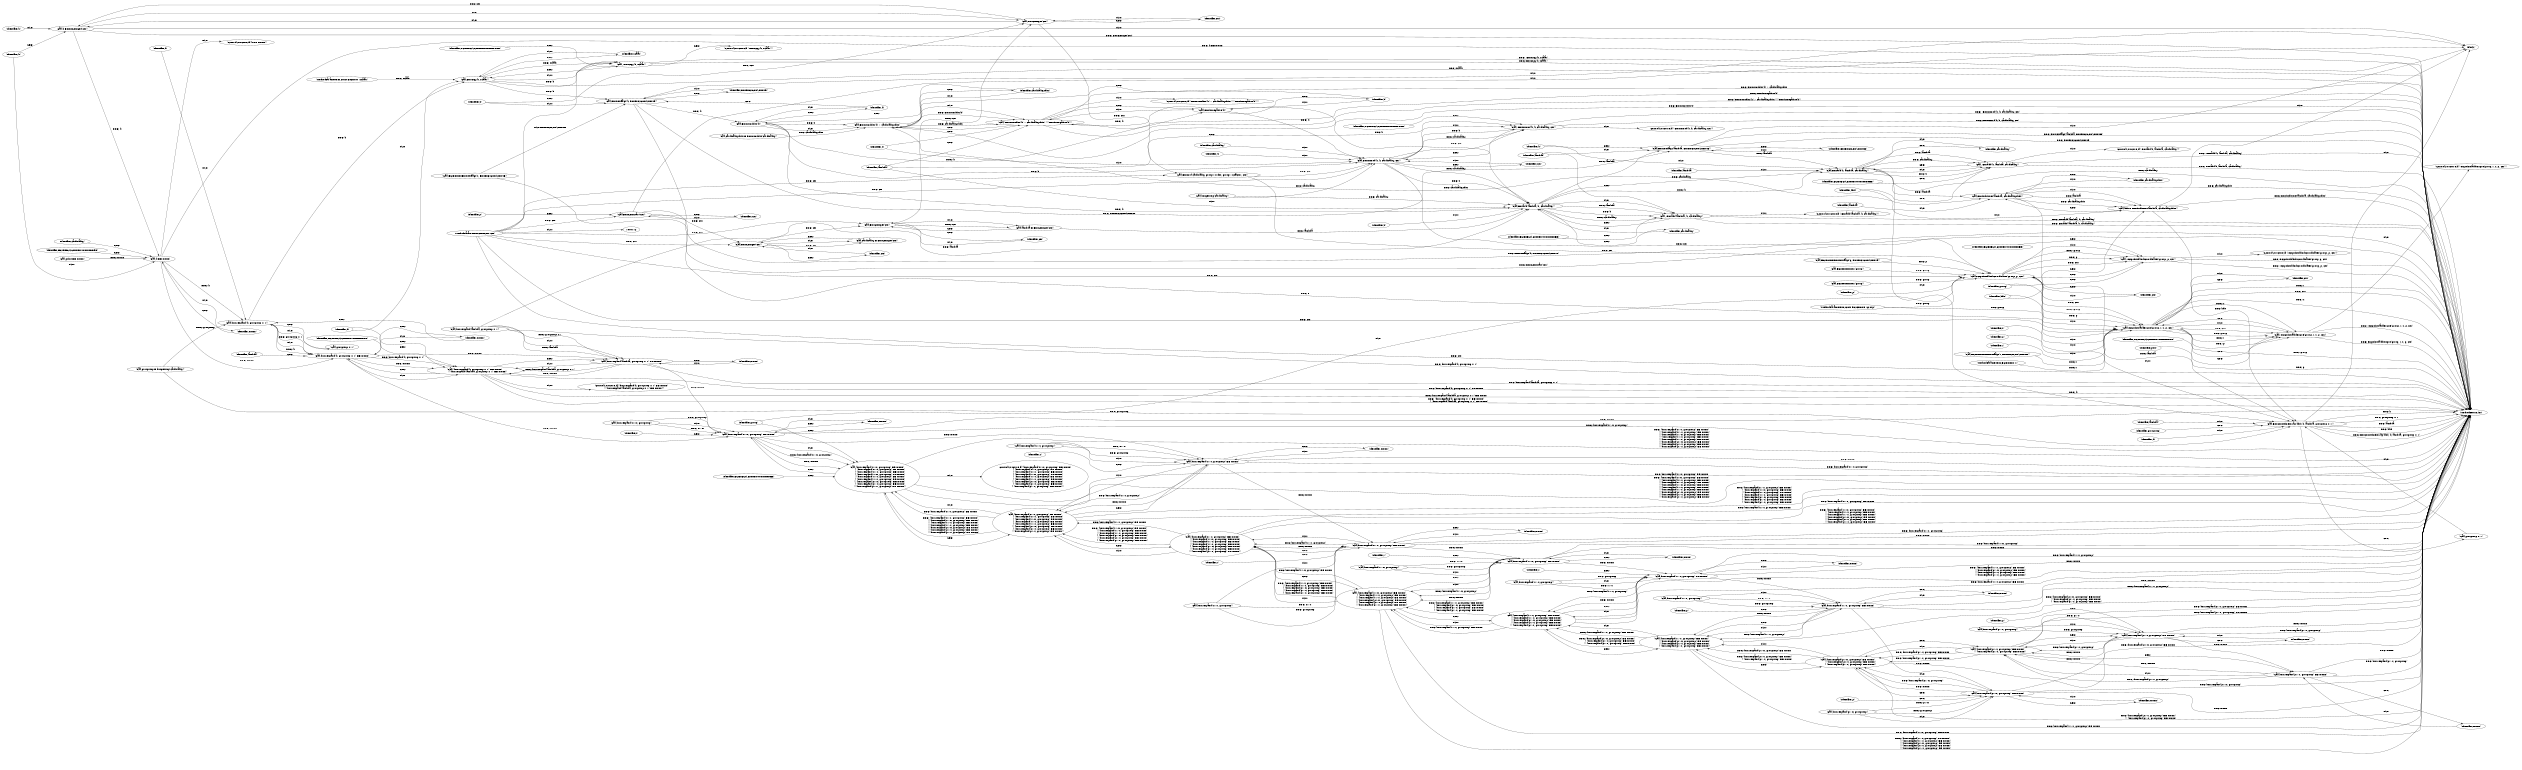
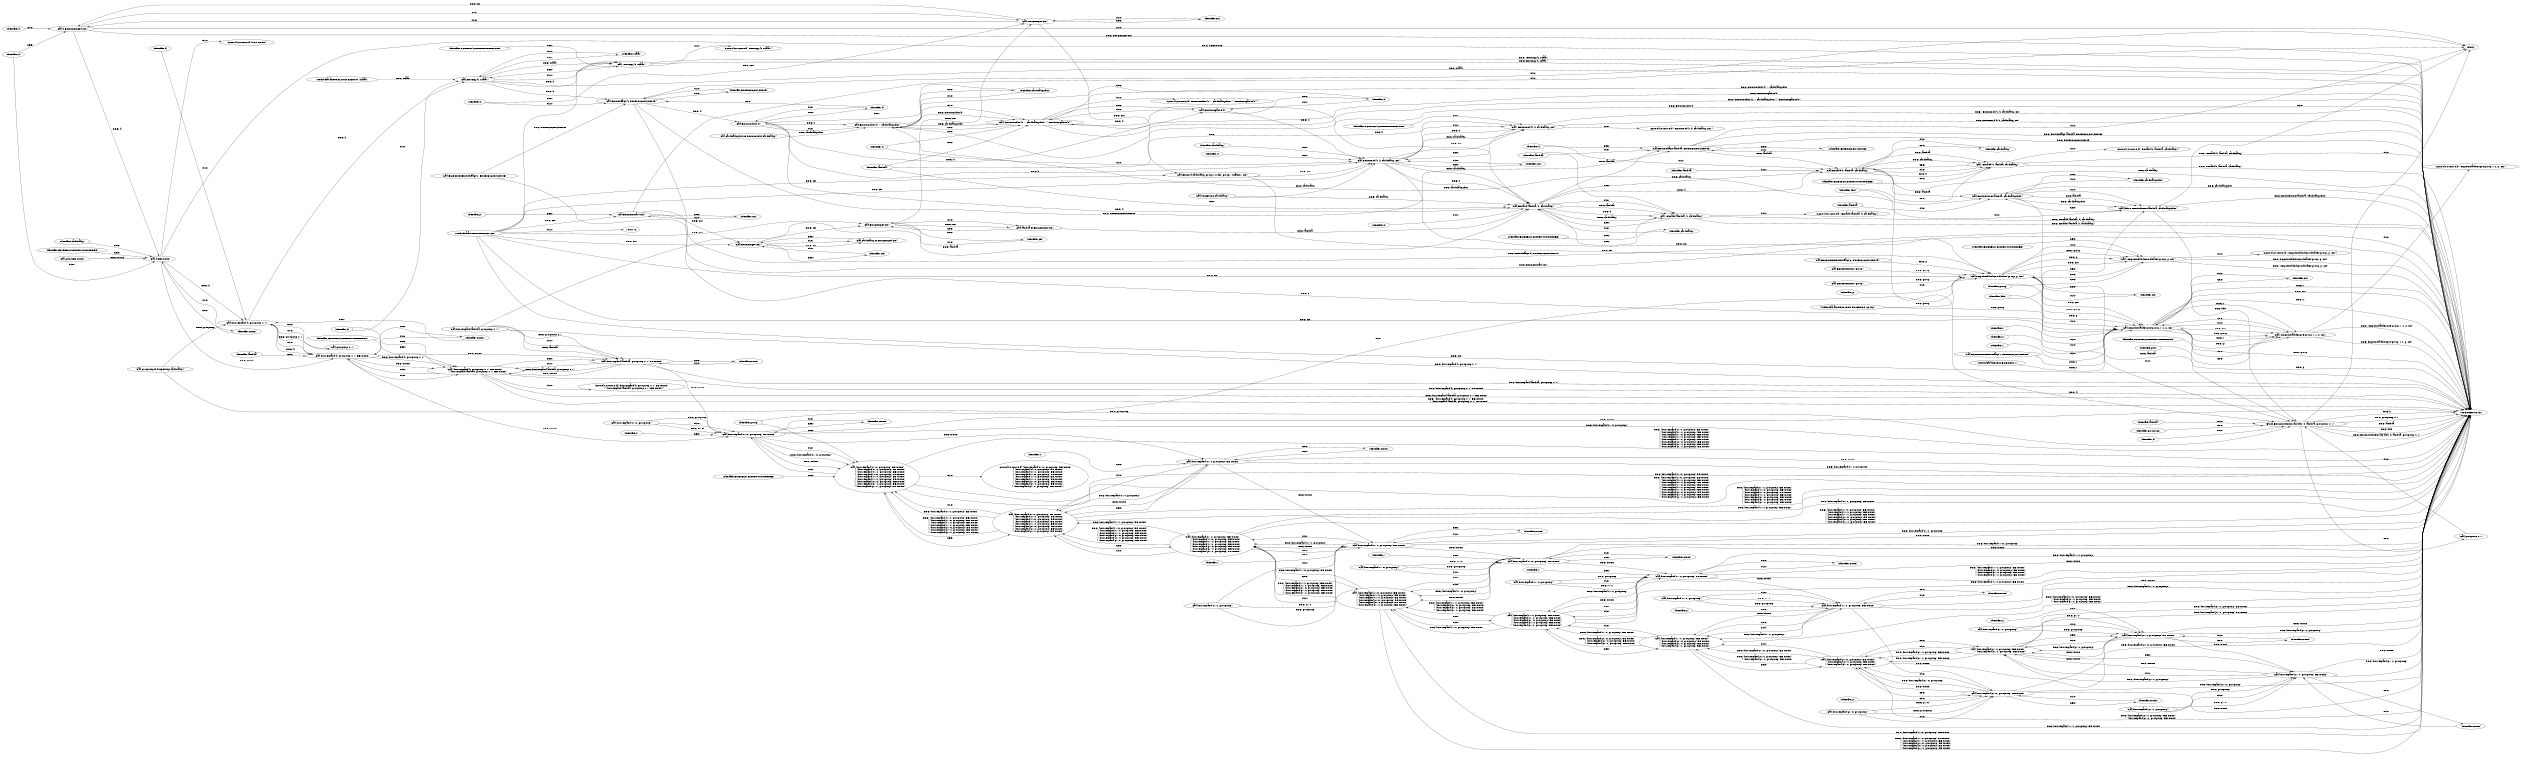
(697, 46) -> (697, 46)
(550, 127) -> (550, 127)
(2300, 424) -> (2300, 424)
(1035, 446) -> none
none -> (2148, 709)
